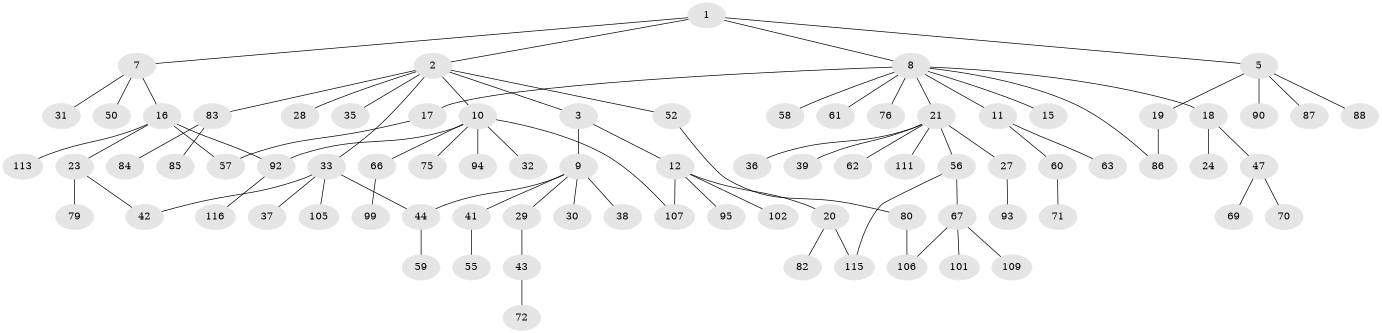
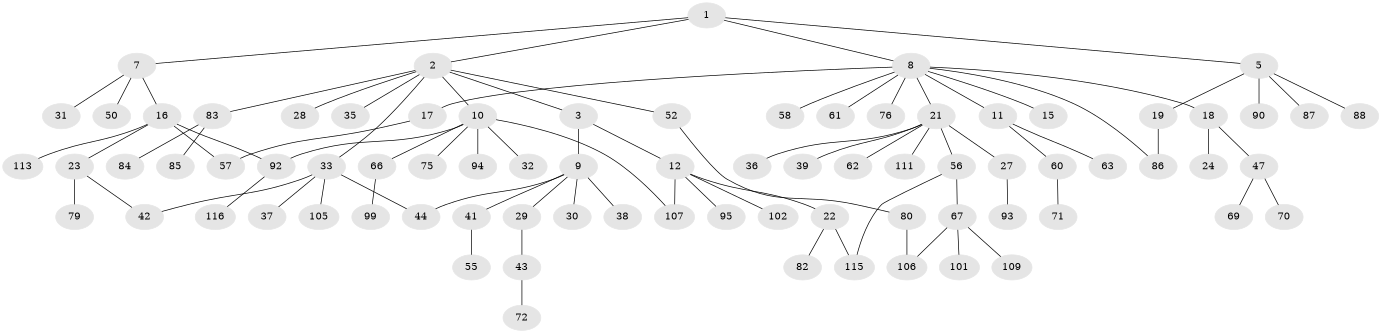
(830, 217) -> (830, 217)
(421, 267) -> none
